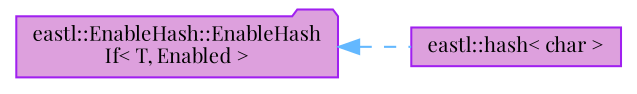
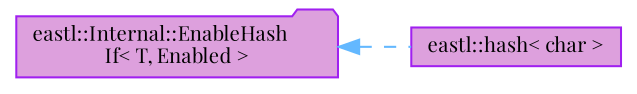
(177, 47) -> (177, 47)
